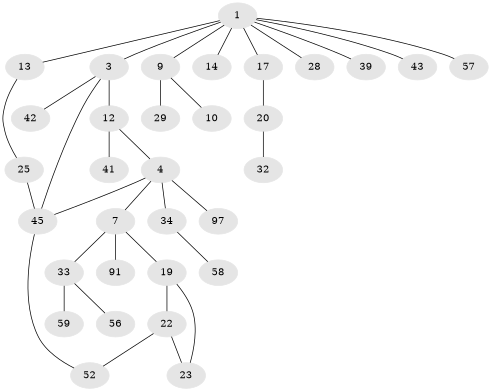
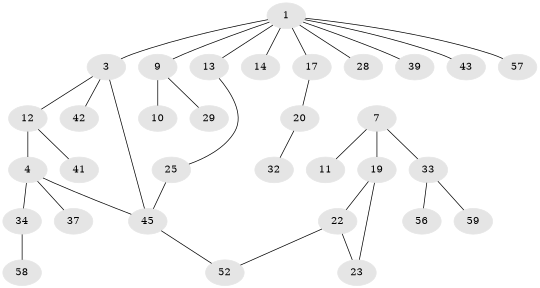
(138, 196) -> none
(218, 221) -> (74, 221)
(116, 273) -> (326, 170)
